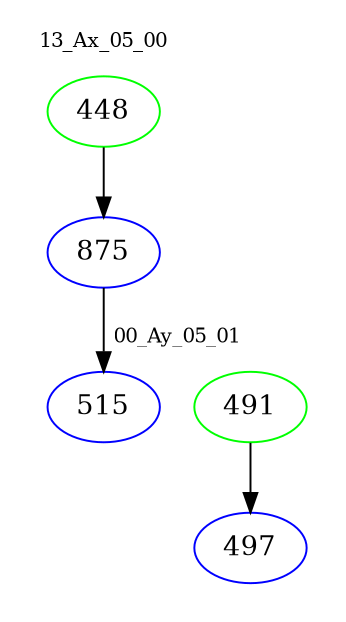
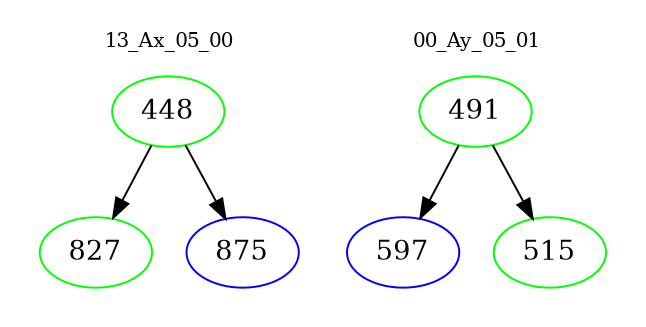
none -> (96, 252)
(104, 331) -> (508, 173)
(104, 407) -> (550, 252)
(250, 548) -> (403, 252)
